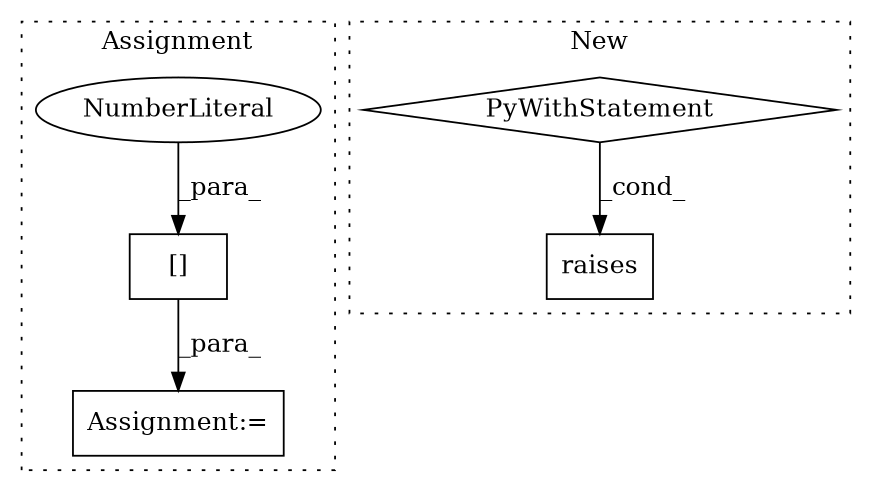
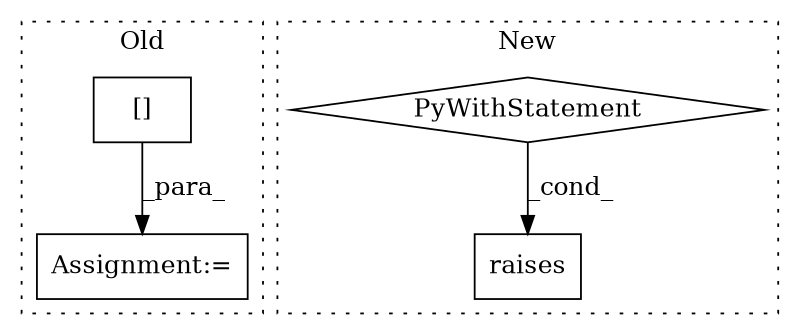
(178, 42) -> (142, 42)
(178, 110) -> none
